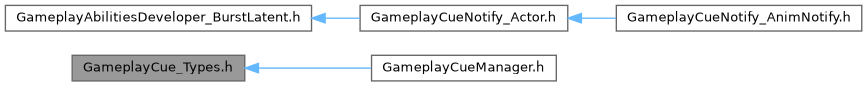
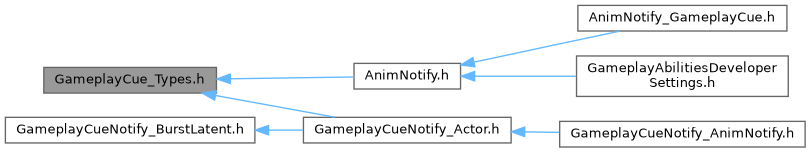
(158, 18) -> (130, 130)
none -> (682, 18)
(464, 68) -> (407, 76)
none -> (682, 76)
none -> (275, 106)
